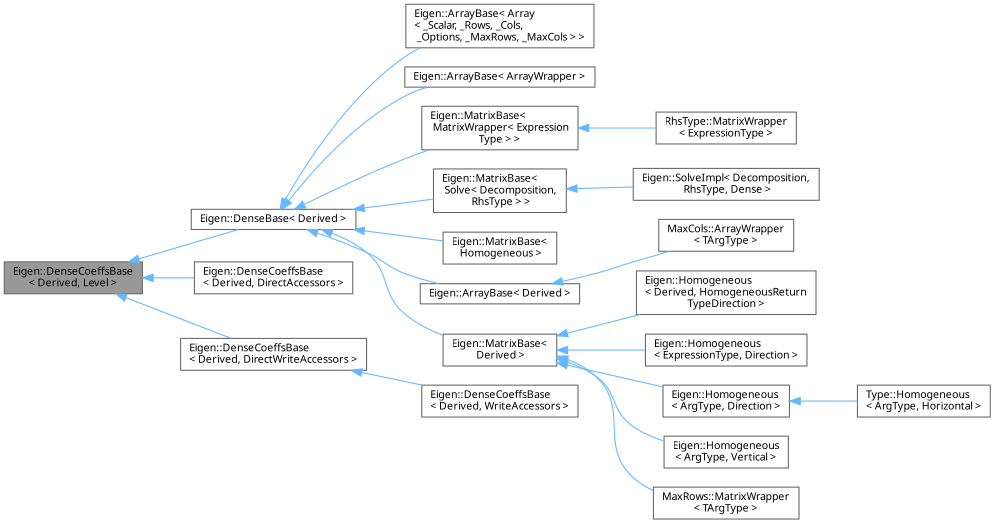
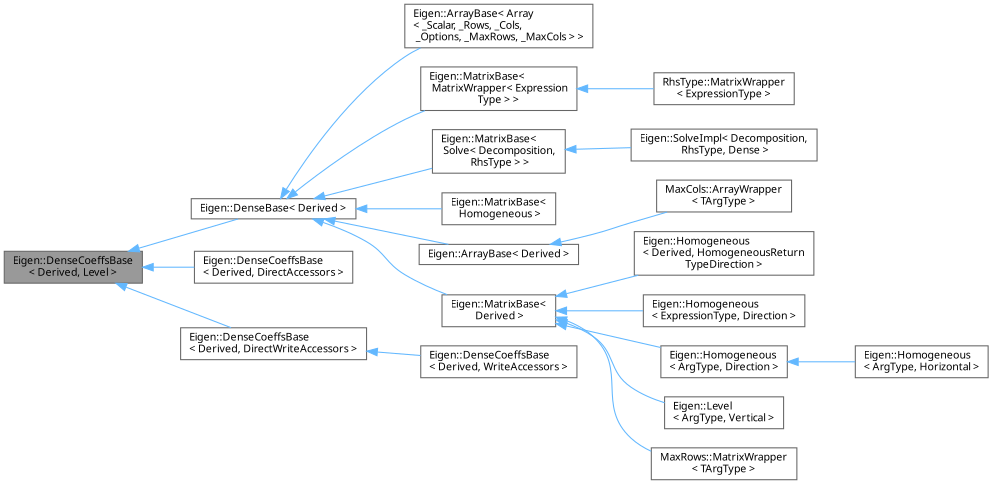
(500, 77) -> none
(924, 401) -> (922, 362)
(726, 452) -> (724, 413)
